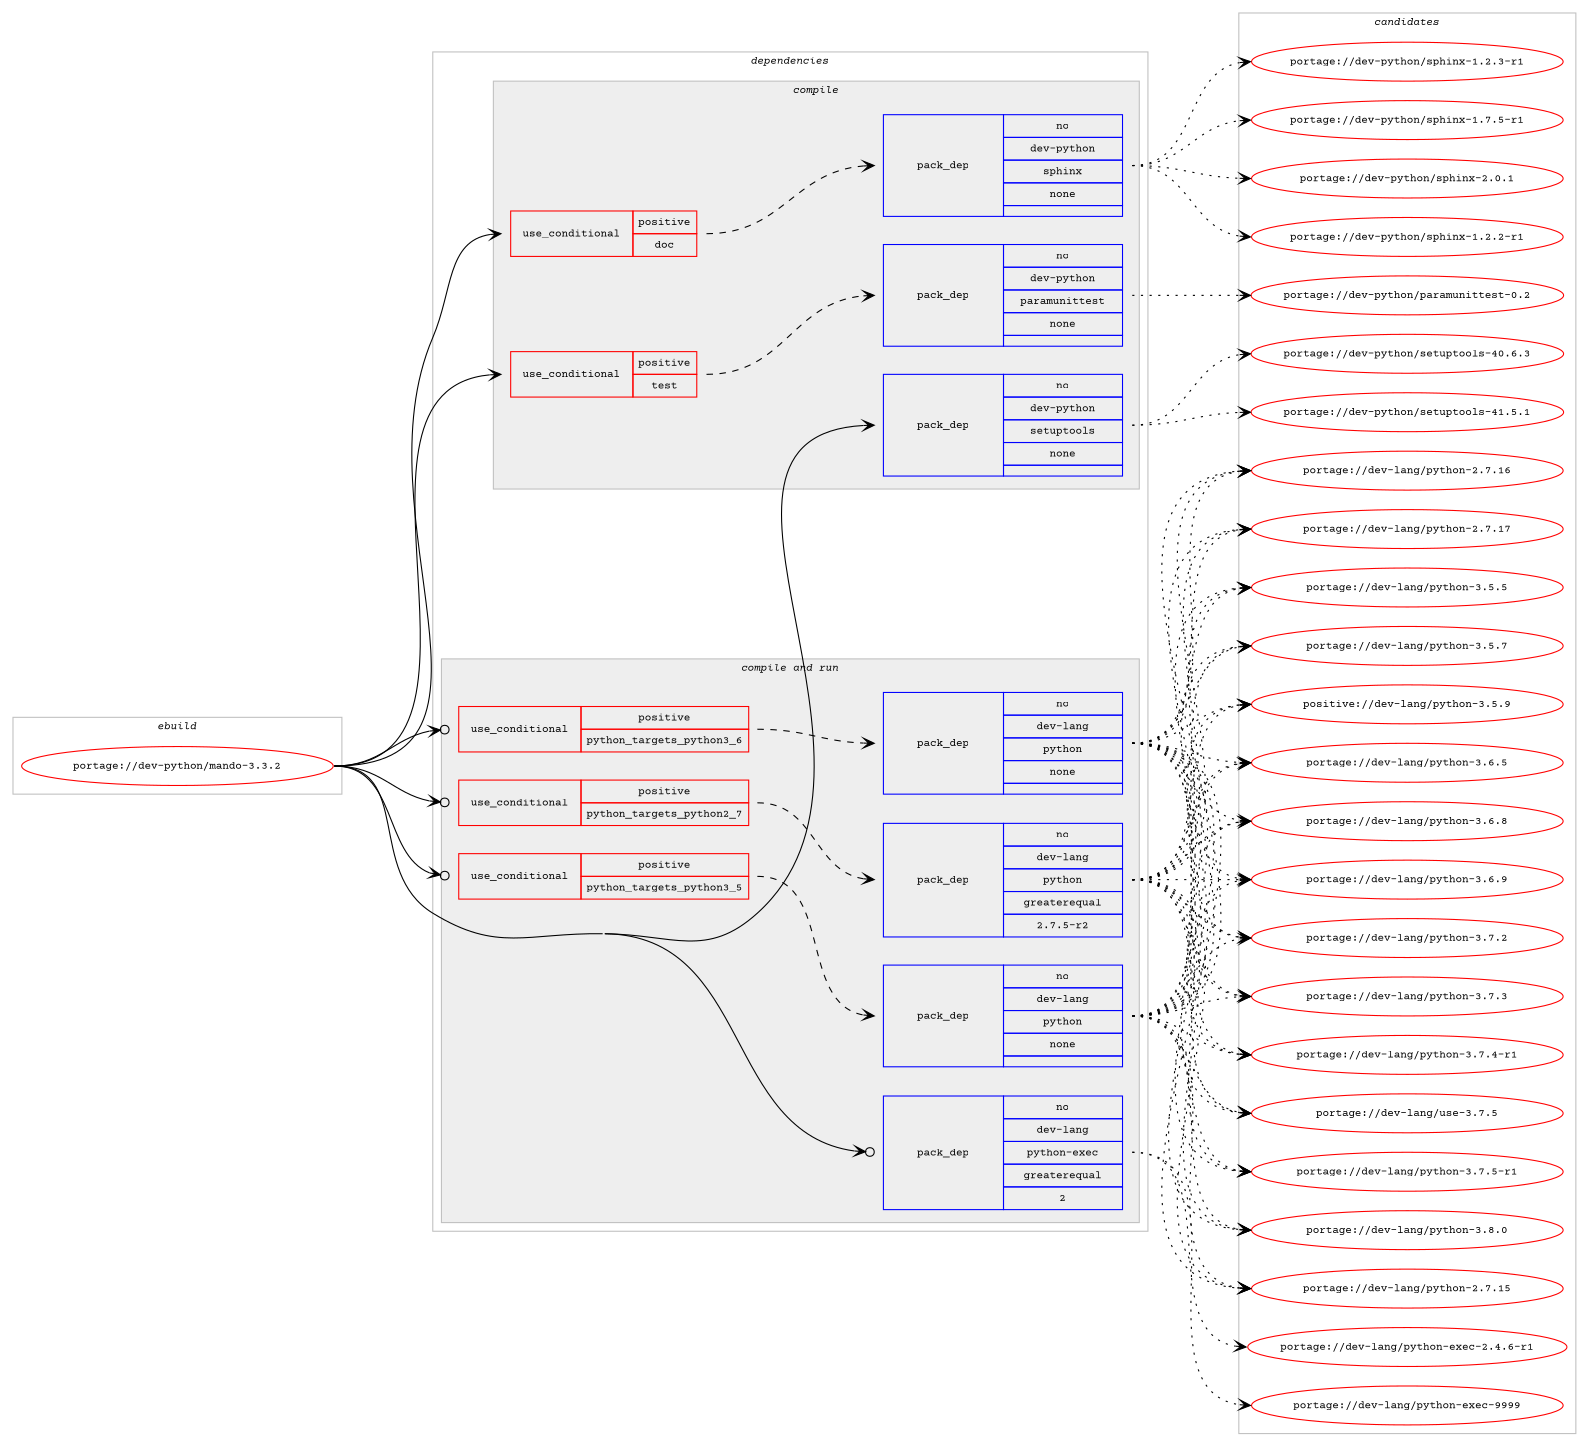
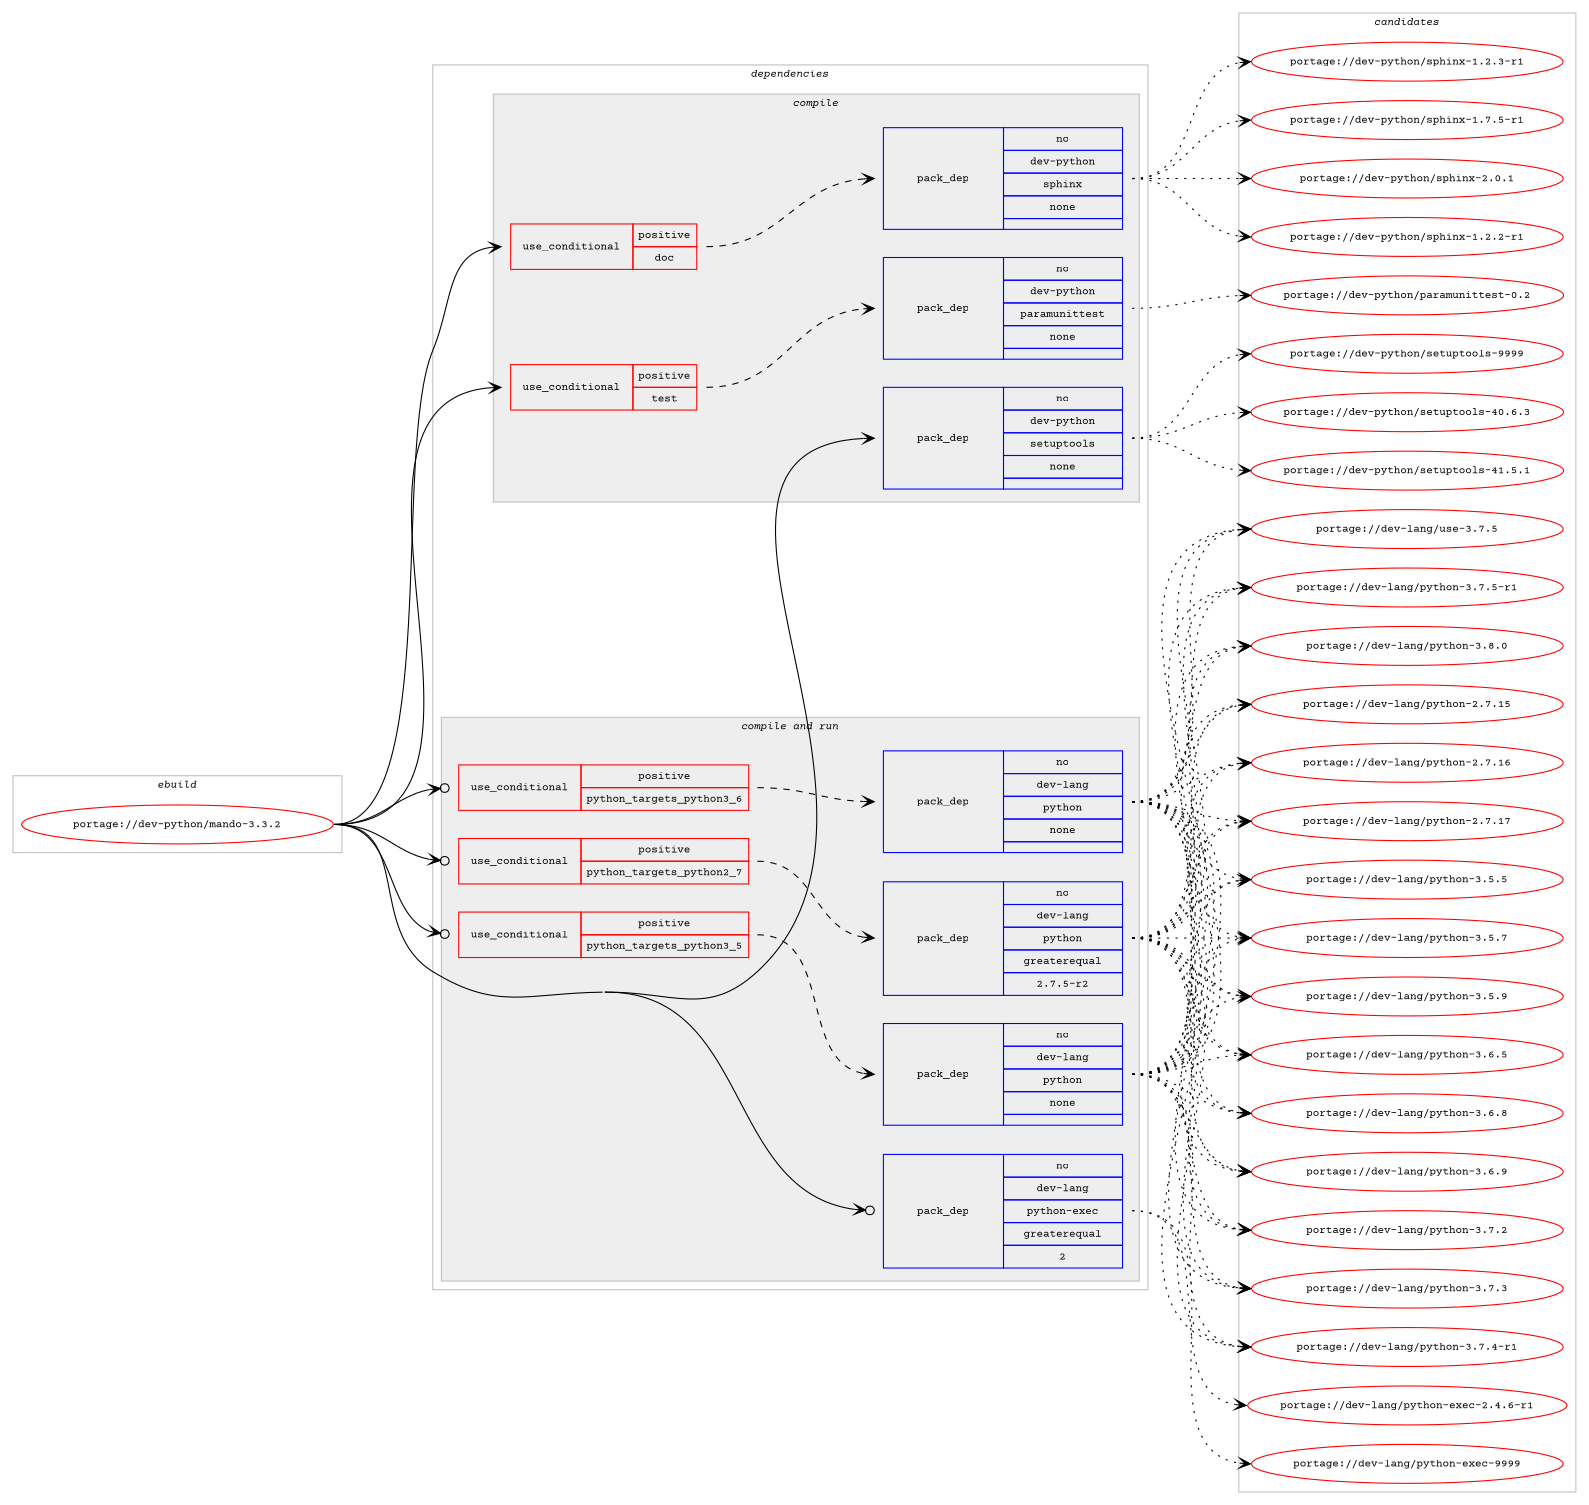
none -> (1407, 354)
(1407, 704) -> (1407, 996)
